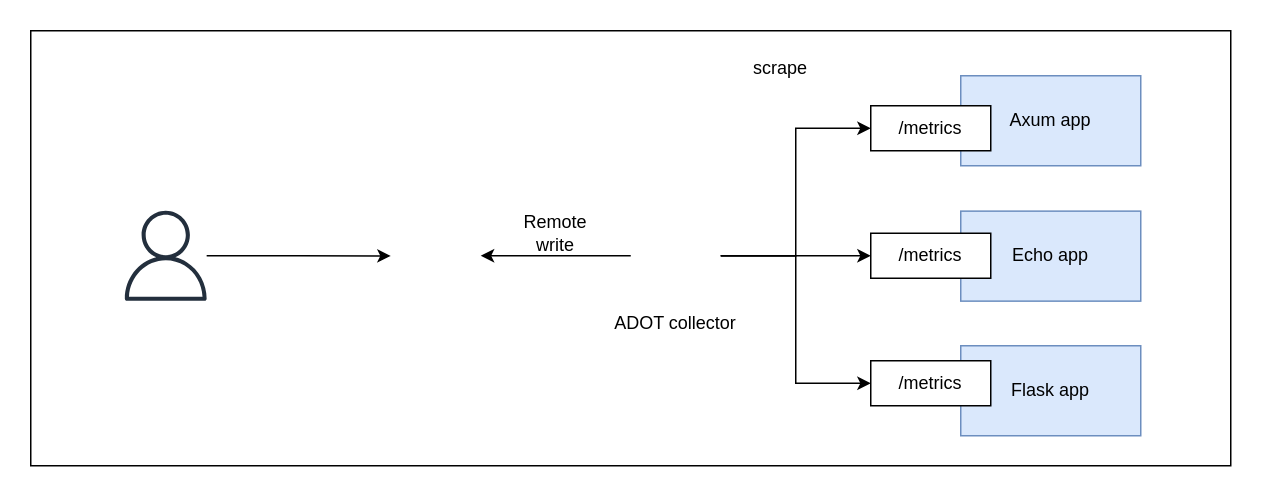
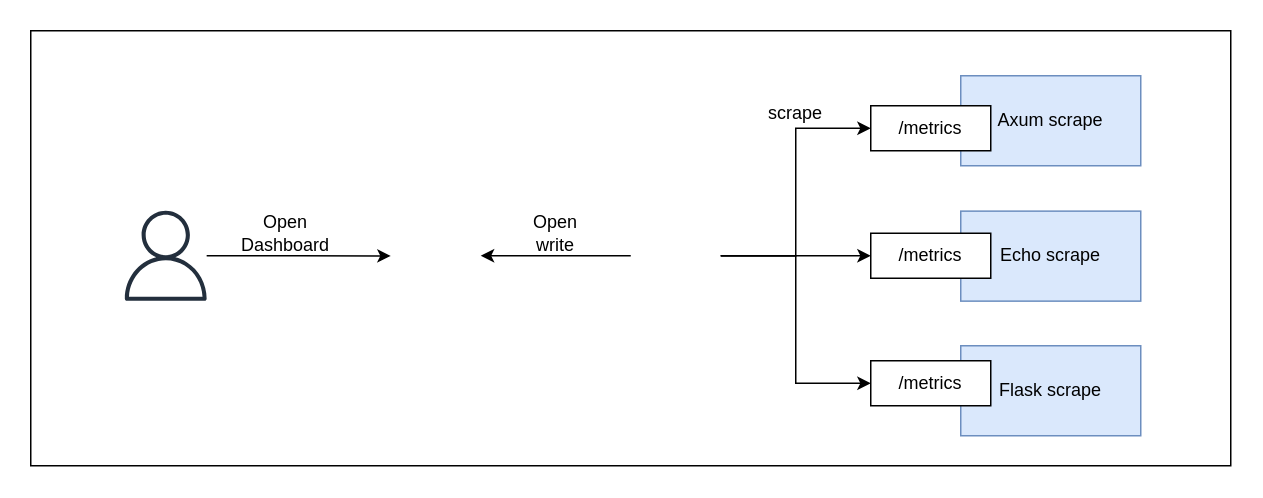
(781, 68) -> (796, 113)
(1051, 121) -> (1051, 121)
none -> (286, 233)
(556, 233) -> (556, 233)
(1051, 256) -> (1051, 256)
(676, 324) -> none
(1051, 391) -> (1051, 391)
